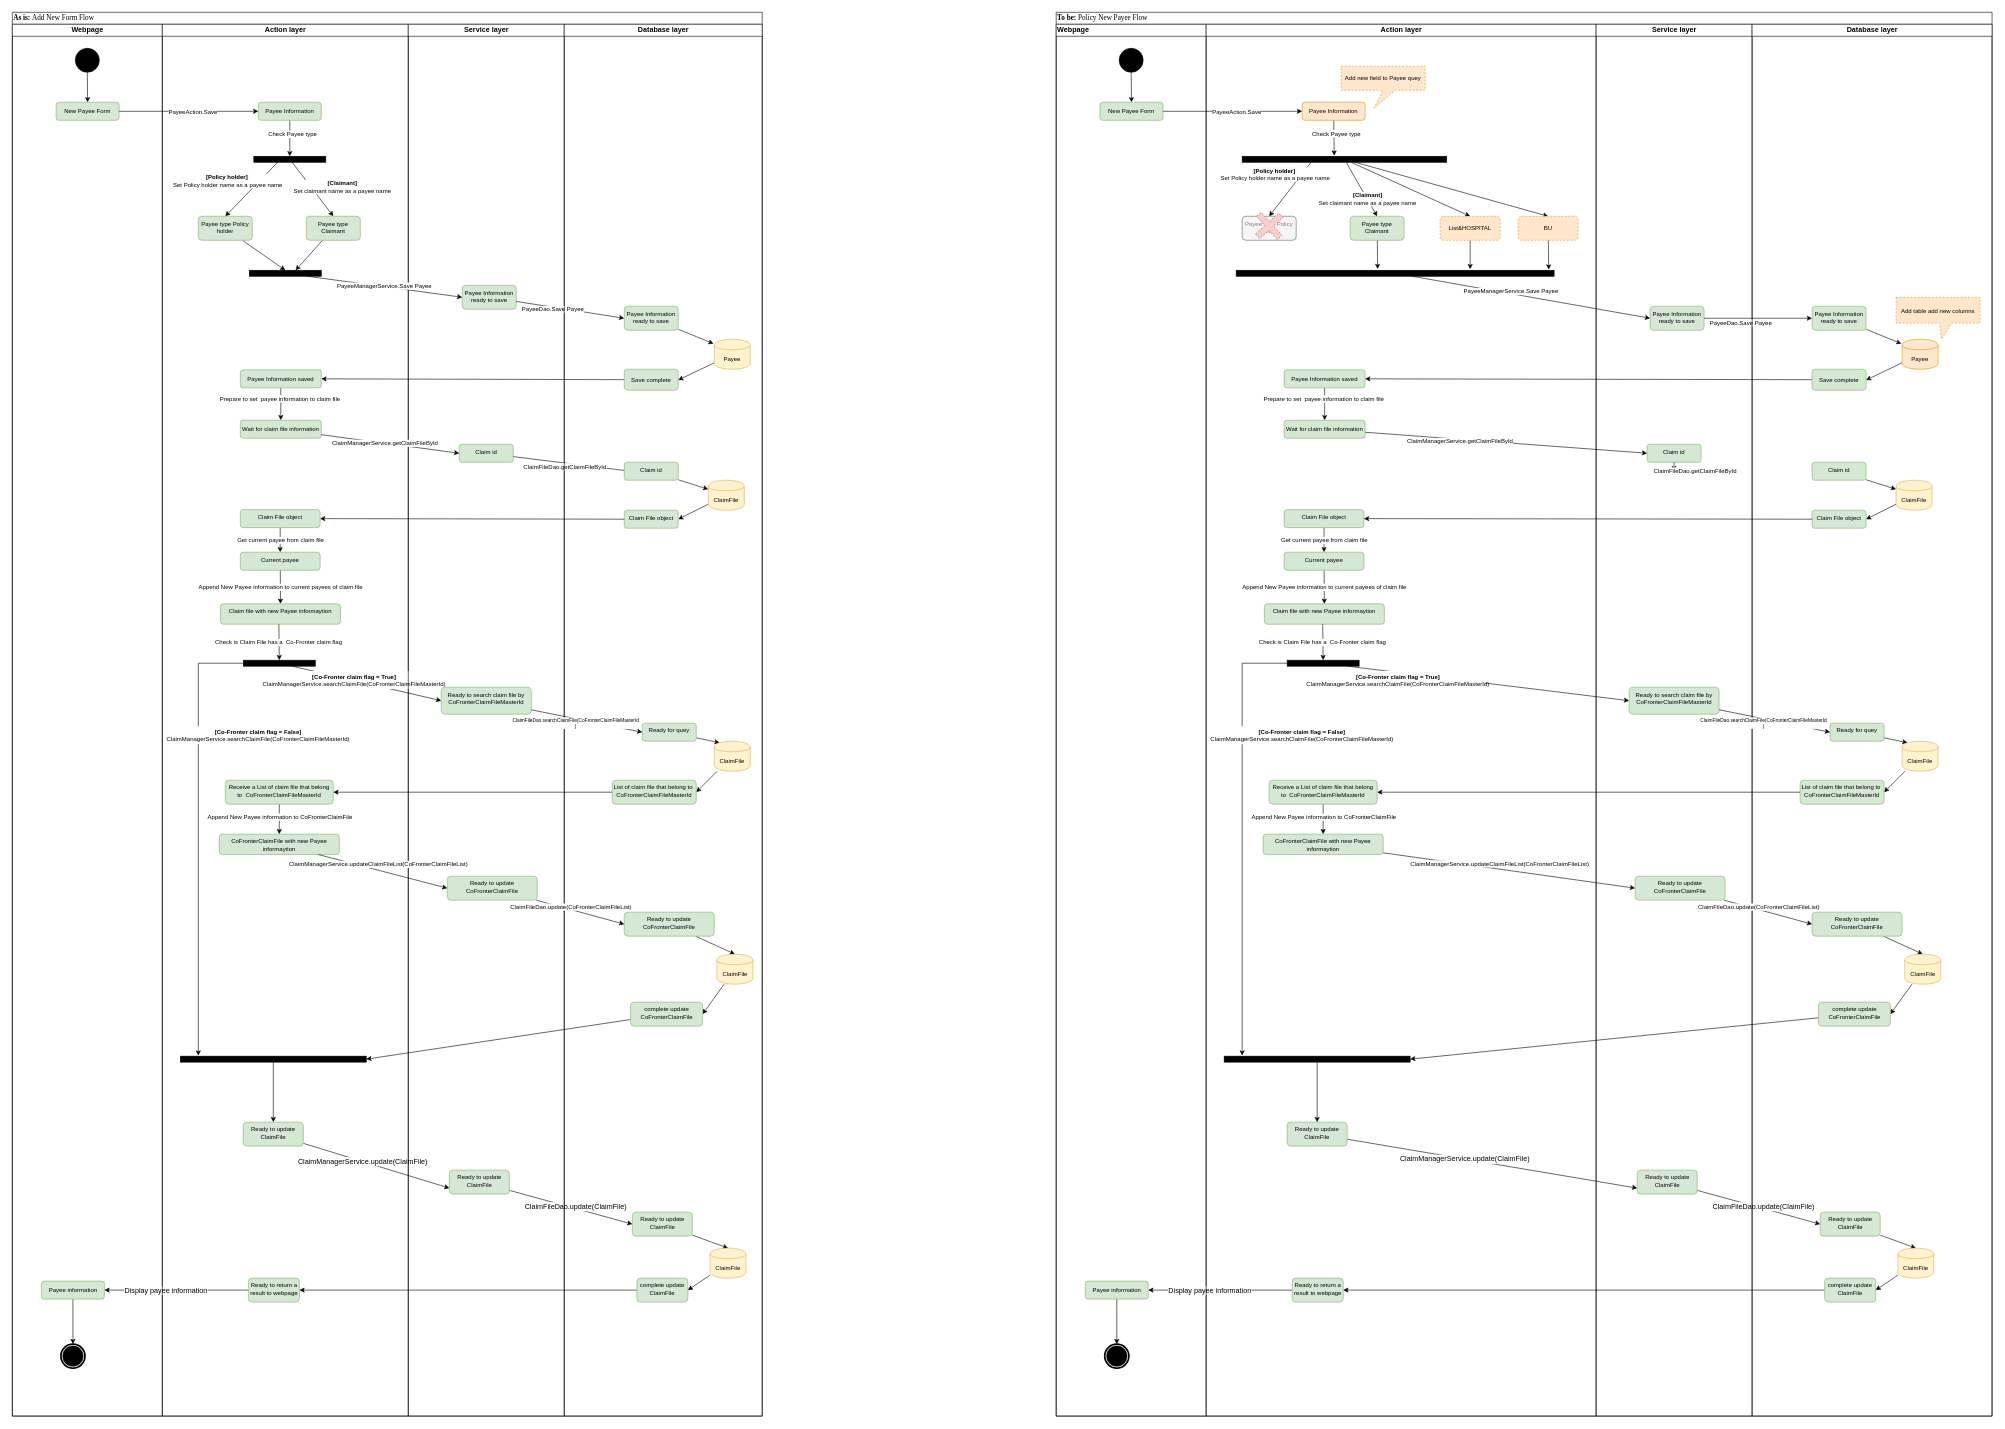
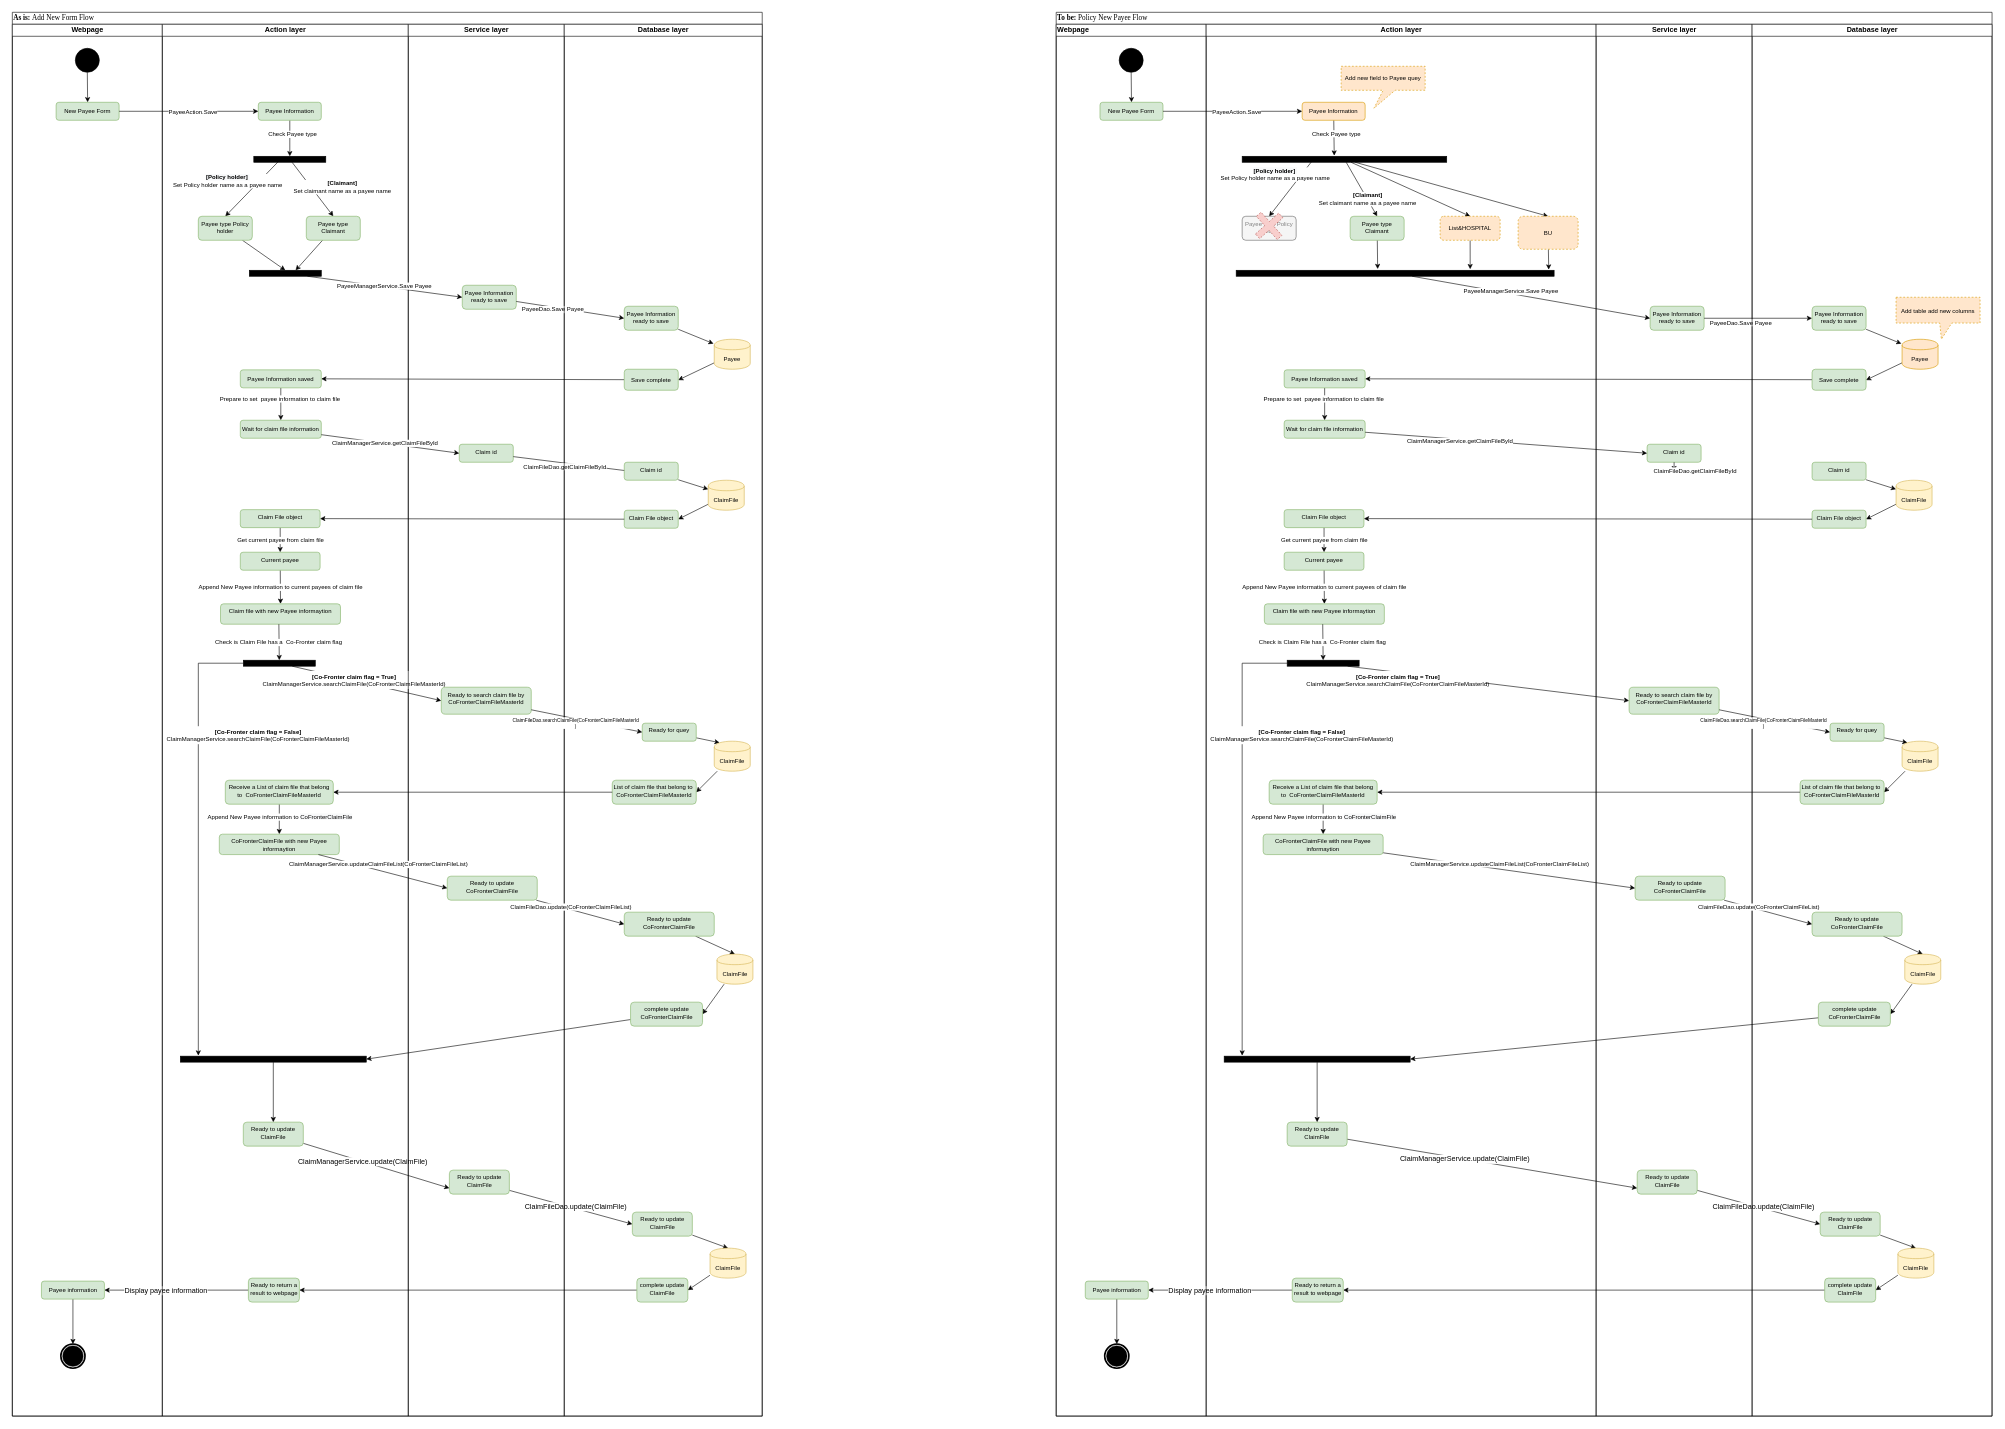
(1548, 228) -> (1548, 233)
